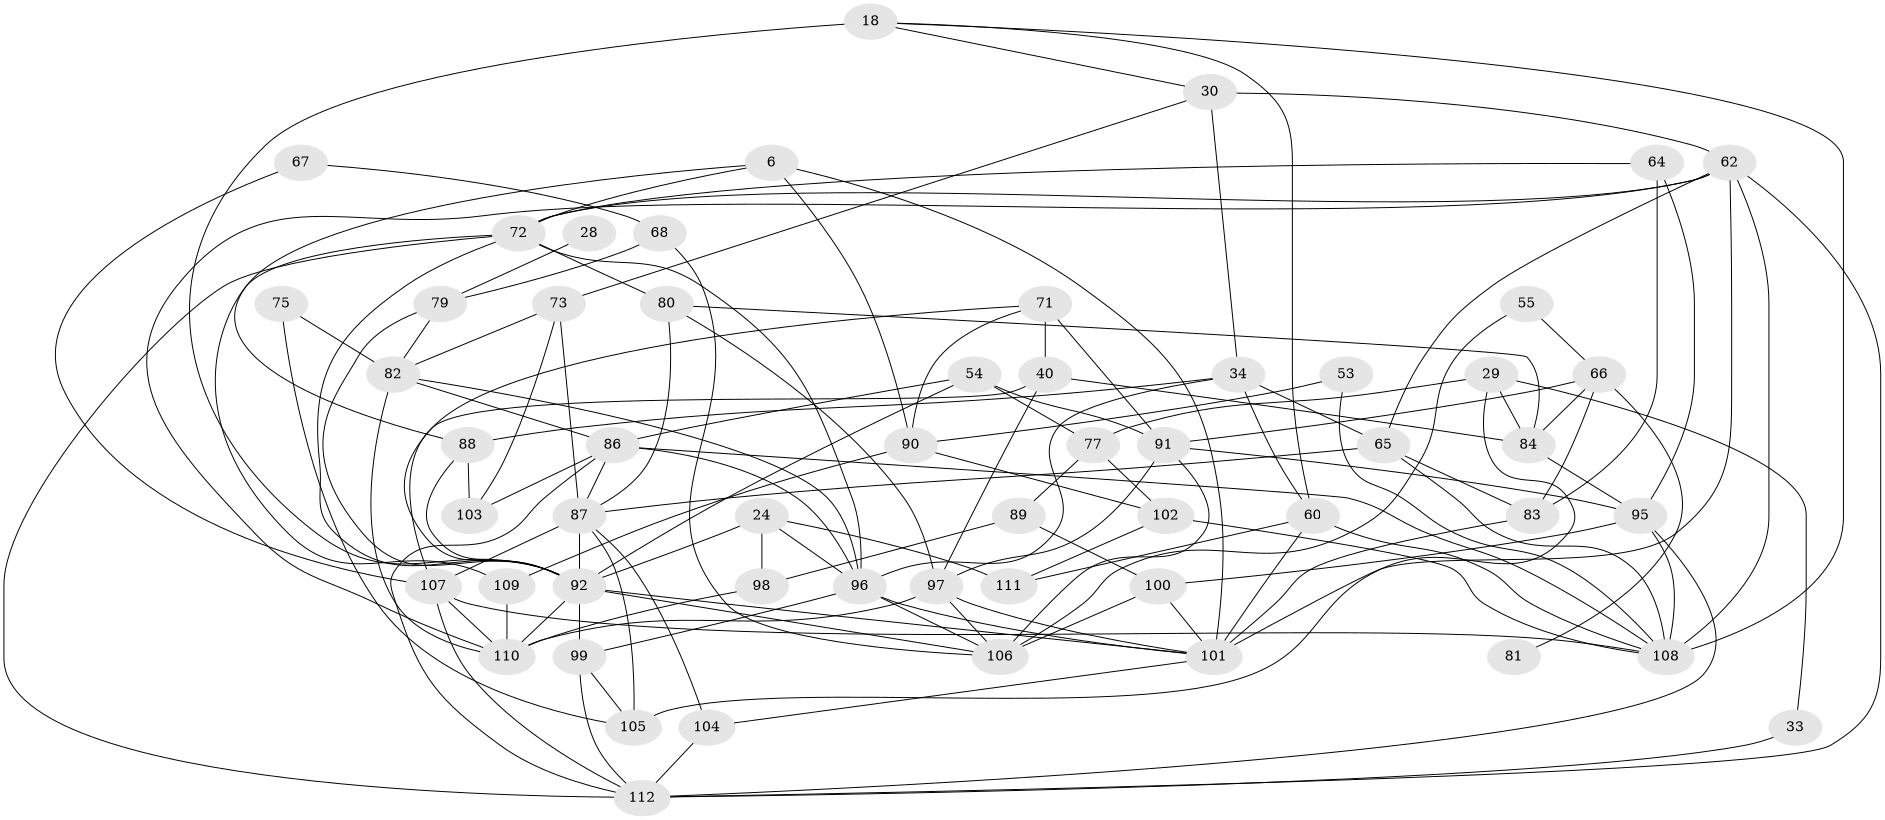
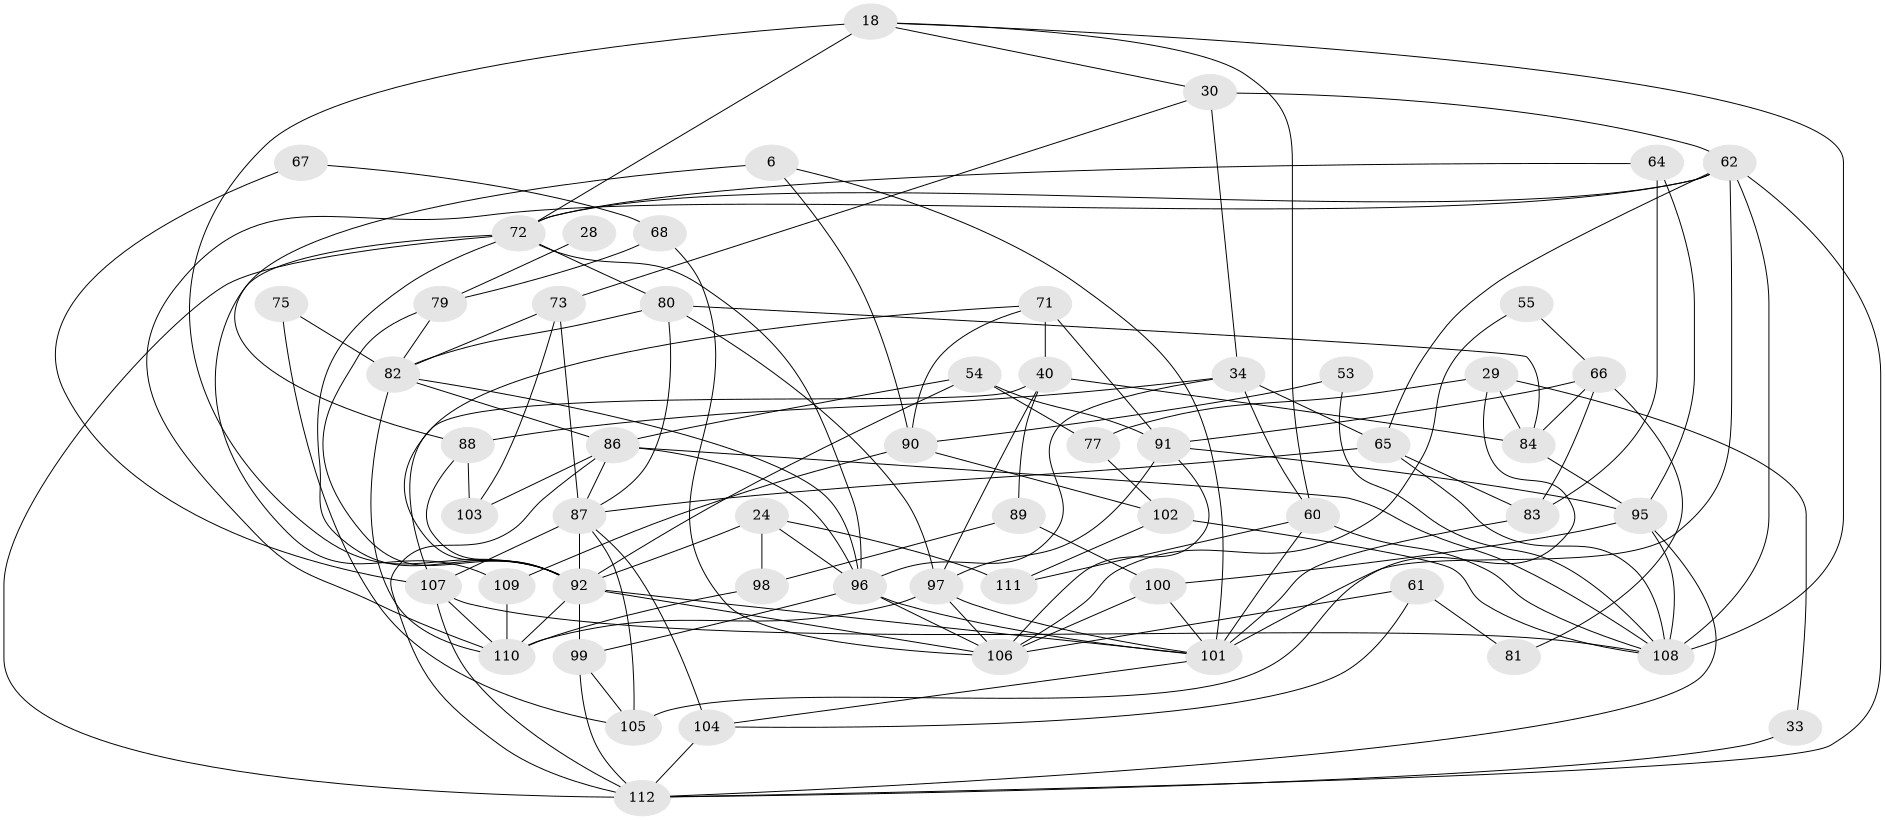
(641, 190) -> (695, 127)
none -> (528, 335)
(1046, 490) -> (1023, 444)
none -> (1417, 586)
